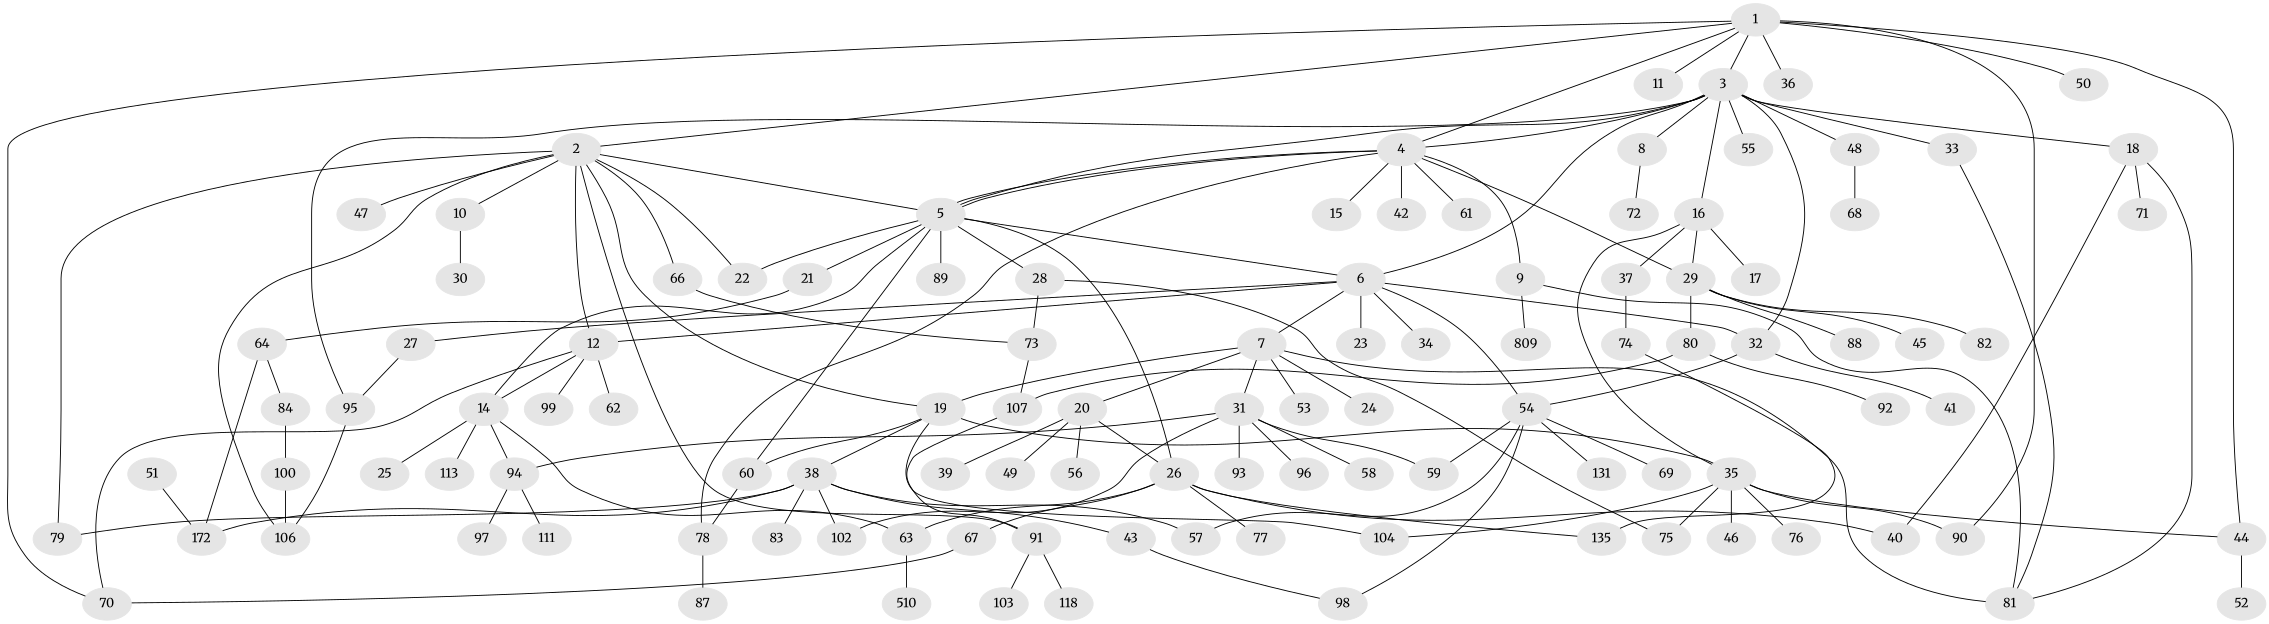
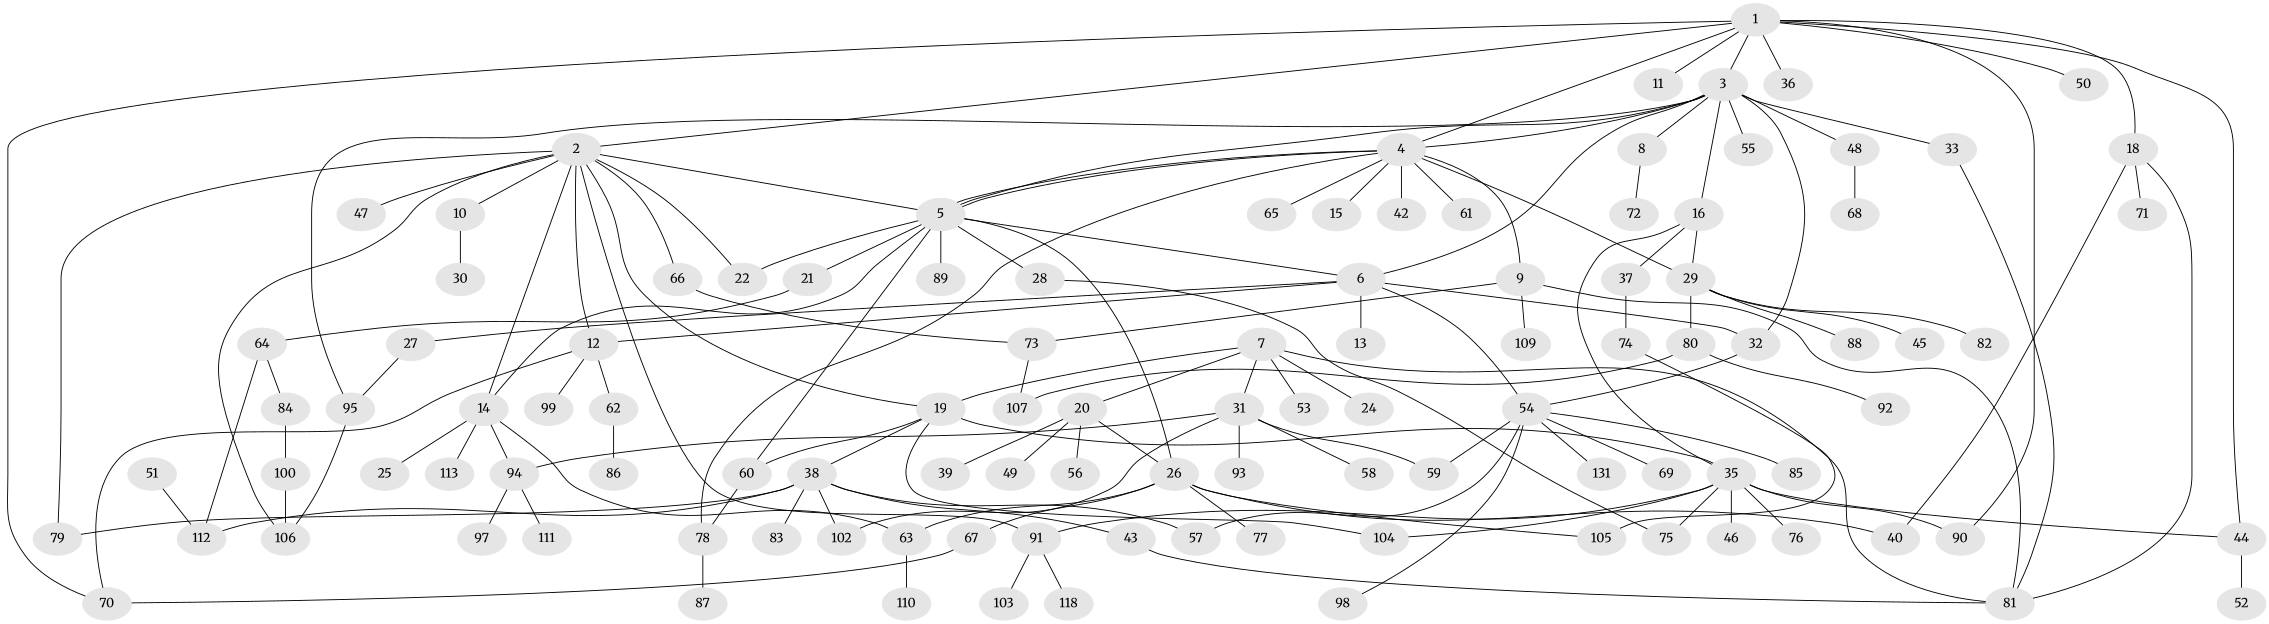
(1925, 125) -> (1986, 31)
none -> (1272, 215)
(1756, 279) -> none
(1311, 312) -> none
(1036, 313) -> (1276, 312)
(1361, 344) -> (1361, 344)
(1426, 344) -> none
(1526, 344) -> (1526, 344)
(539, 377) -> (530, 279)
(1950, 409) -> none
(919, 453) -> (1255, 511)
none -> (614, 474)
(1304, 474) -> none
none -> (1796, 474)
(202, 539) -> (202, 539)
(1601, 539) -> (1601, 539)
(1234, 577) -> (1566, 593)
(907, 604) -> (907, 604)
